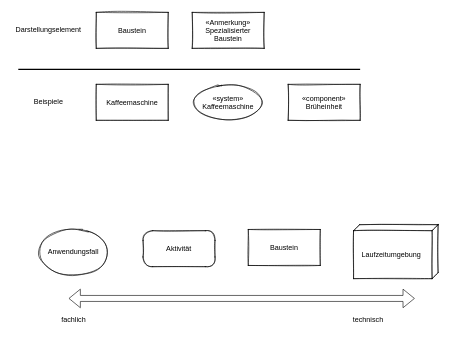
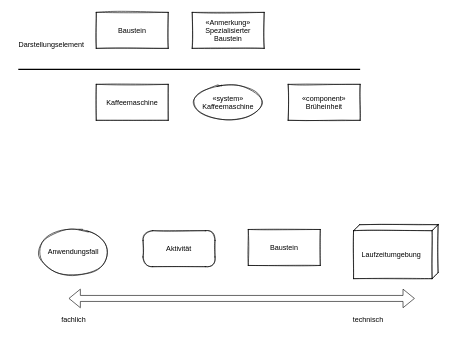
(48, 30) -> (51, 45)
(48, 102) -> none
